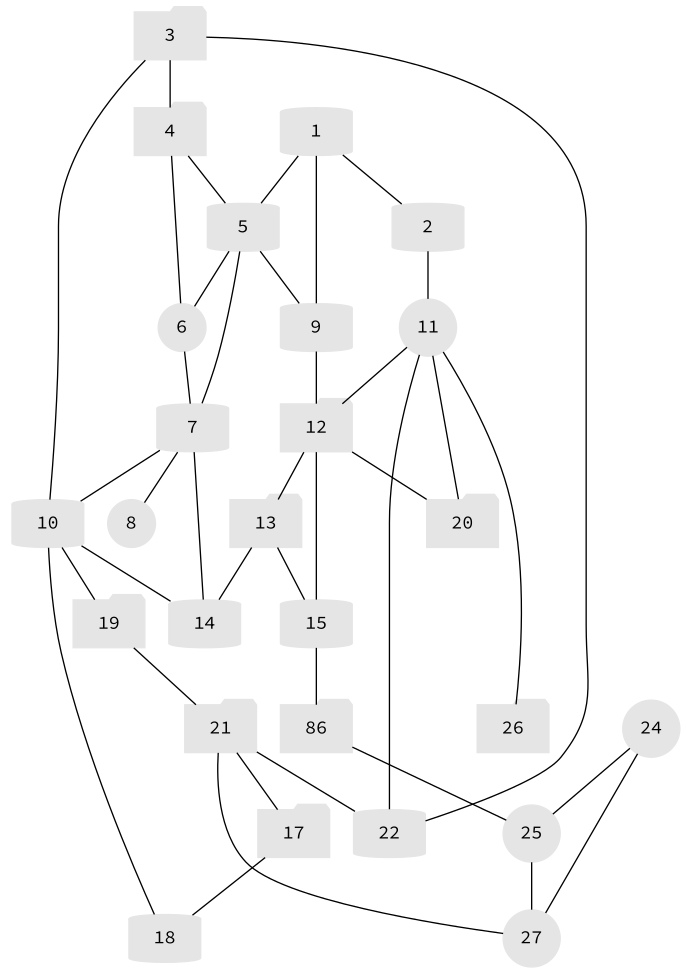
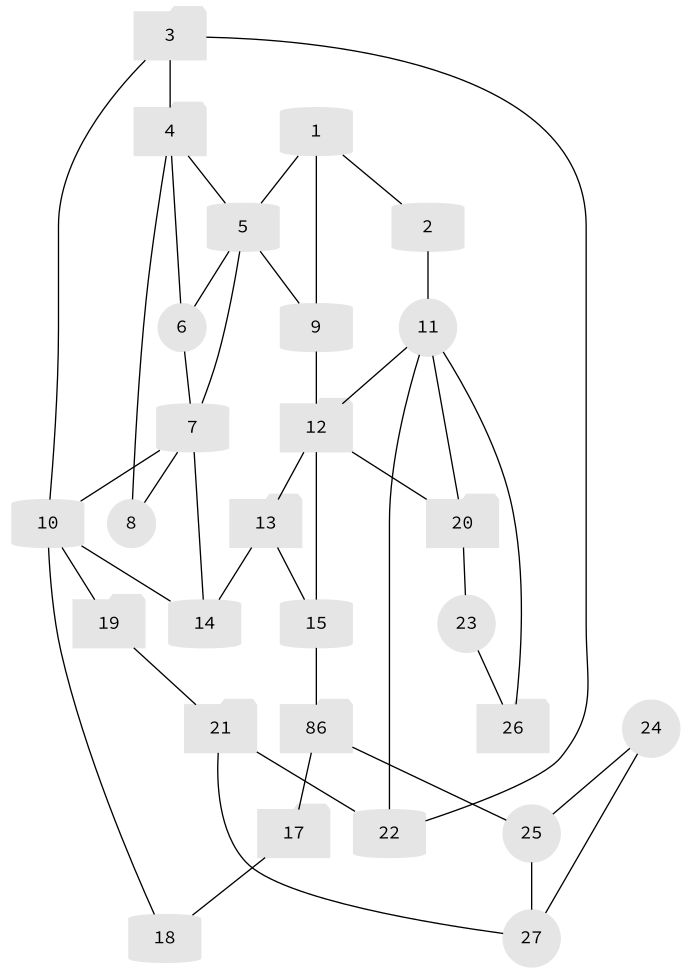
none -> (143, 327)
none -> (467, 624)
(257, 781) -> (307, 773)
